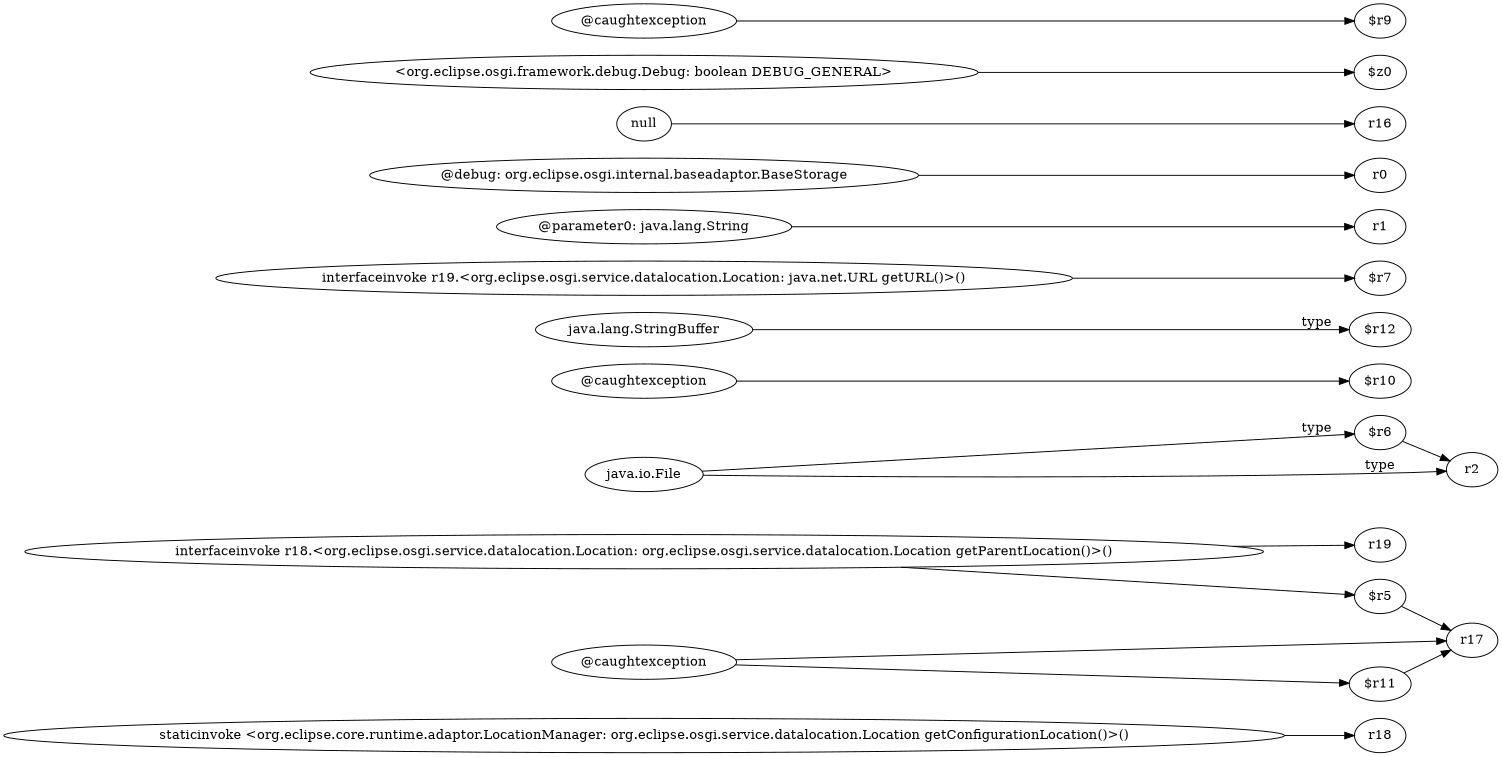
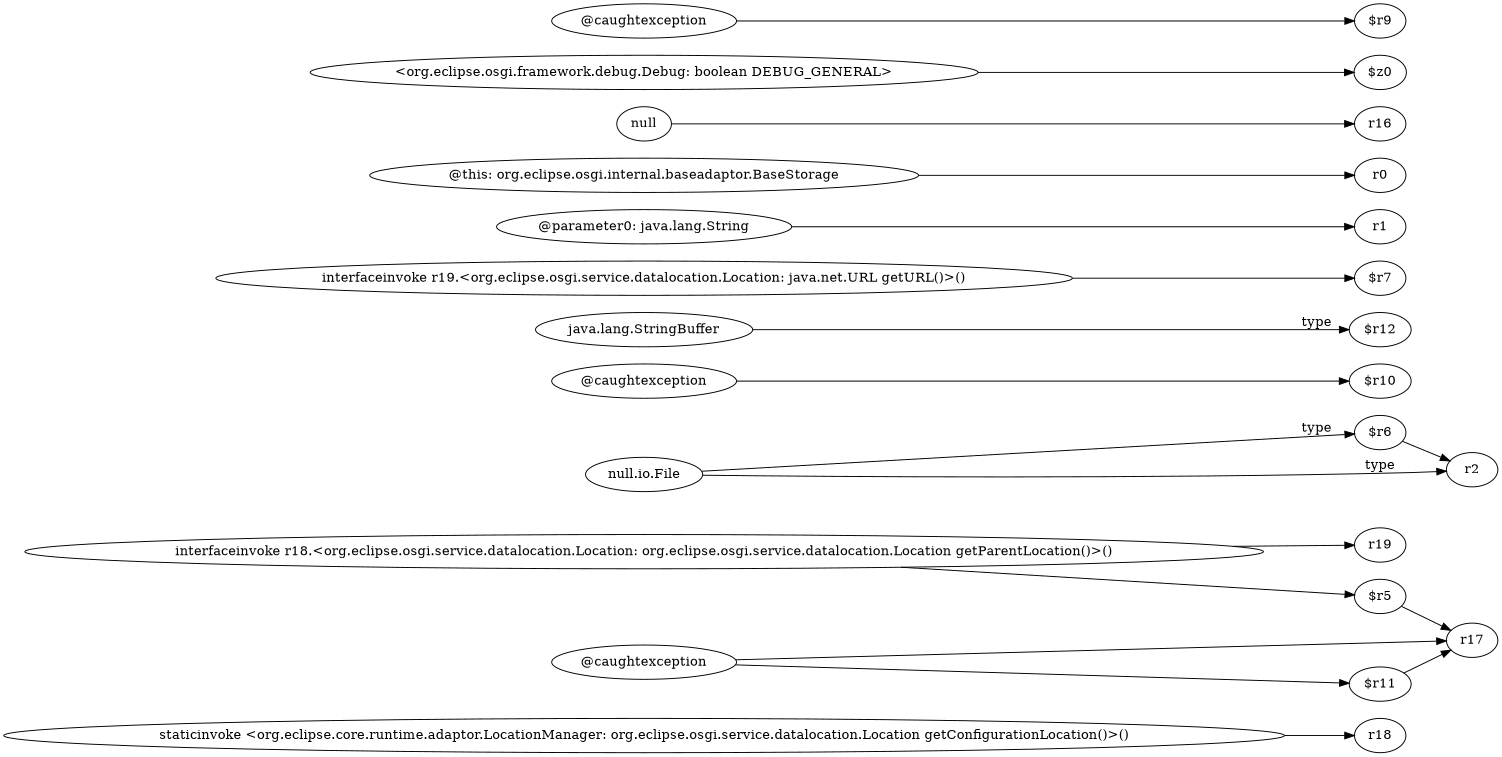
(644, 175) -> (644, 175)
(644, 474) -> (644, 474)
